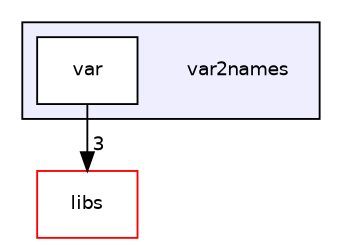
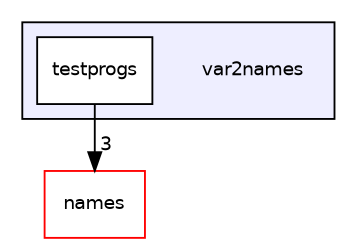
(87, 71) -> (95, 71)
(87, 204) -> (95, 204)
